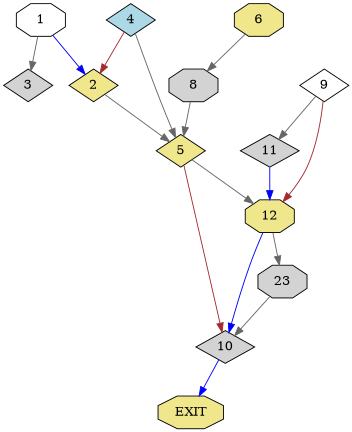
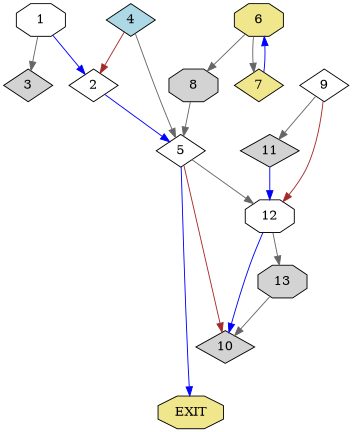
(94, 85) -> (94, 85)
none -> (259, 85)
(134, 115) -> (134, 115)
(181, 151) -> (181, 151)
(270, 216) -> (270, 216)
(282, 282) -> (282, 282)
(211, 374) -> (185, 277)
